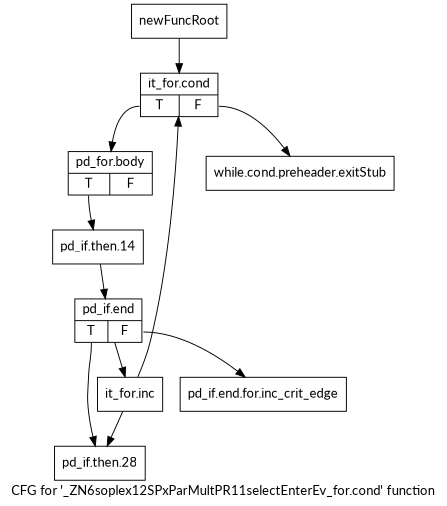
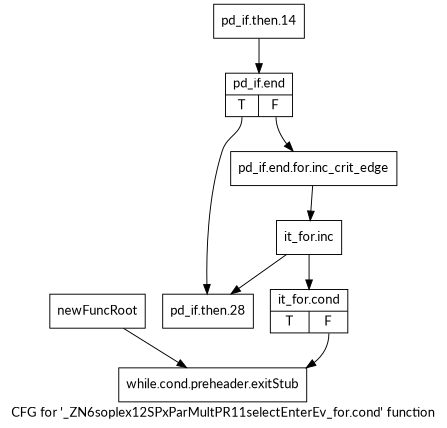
(179, 51) -> (151, 345)
(110, 173) -> none
(119, 355) -> (312, 198)
